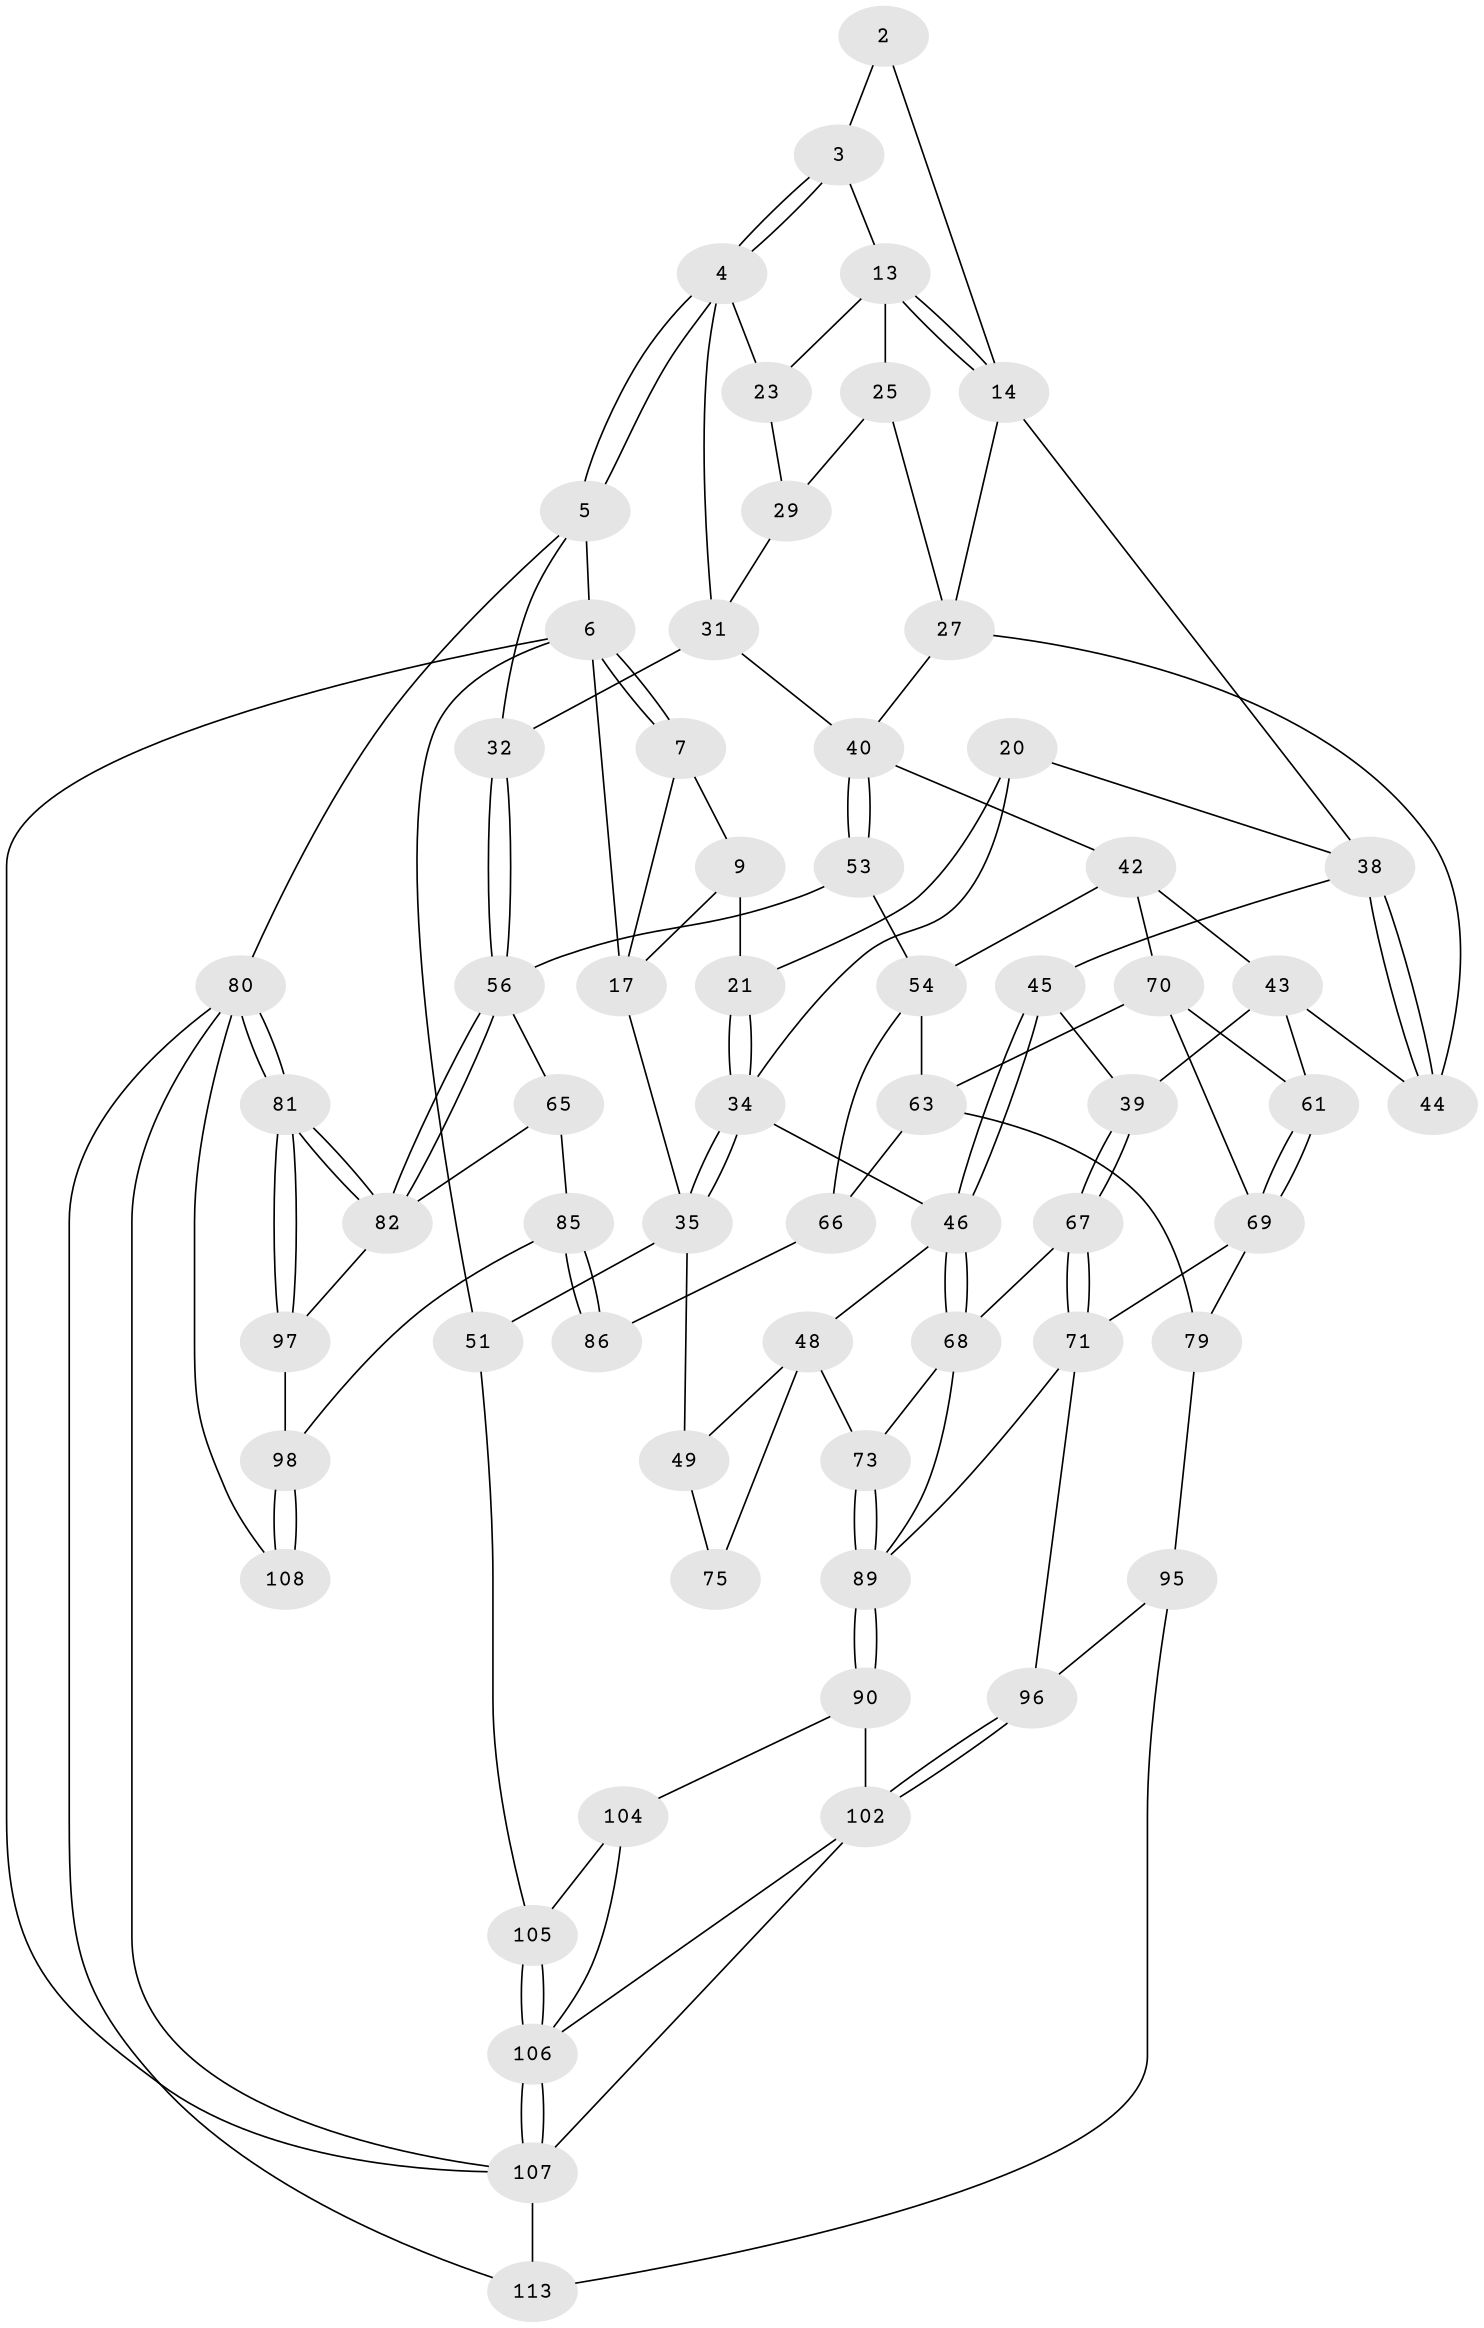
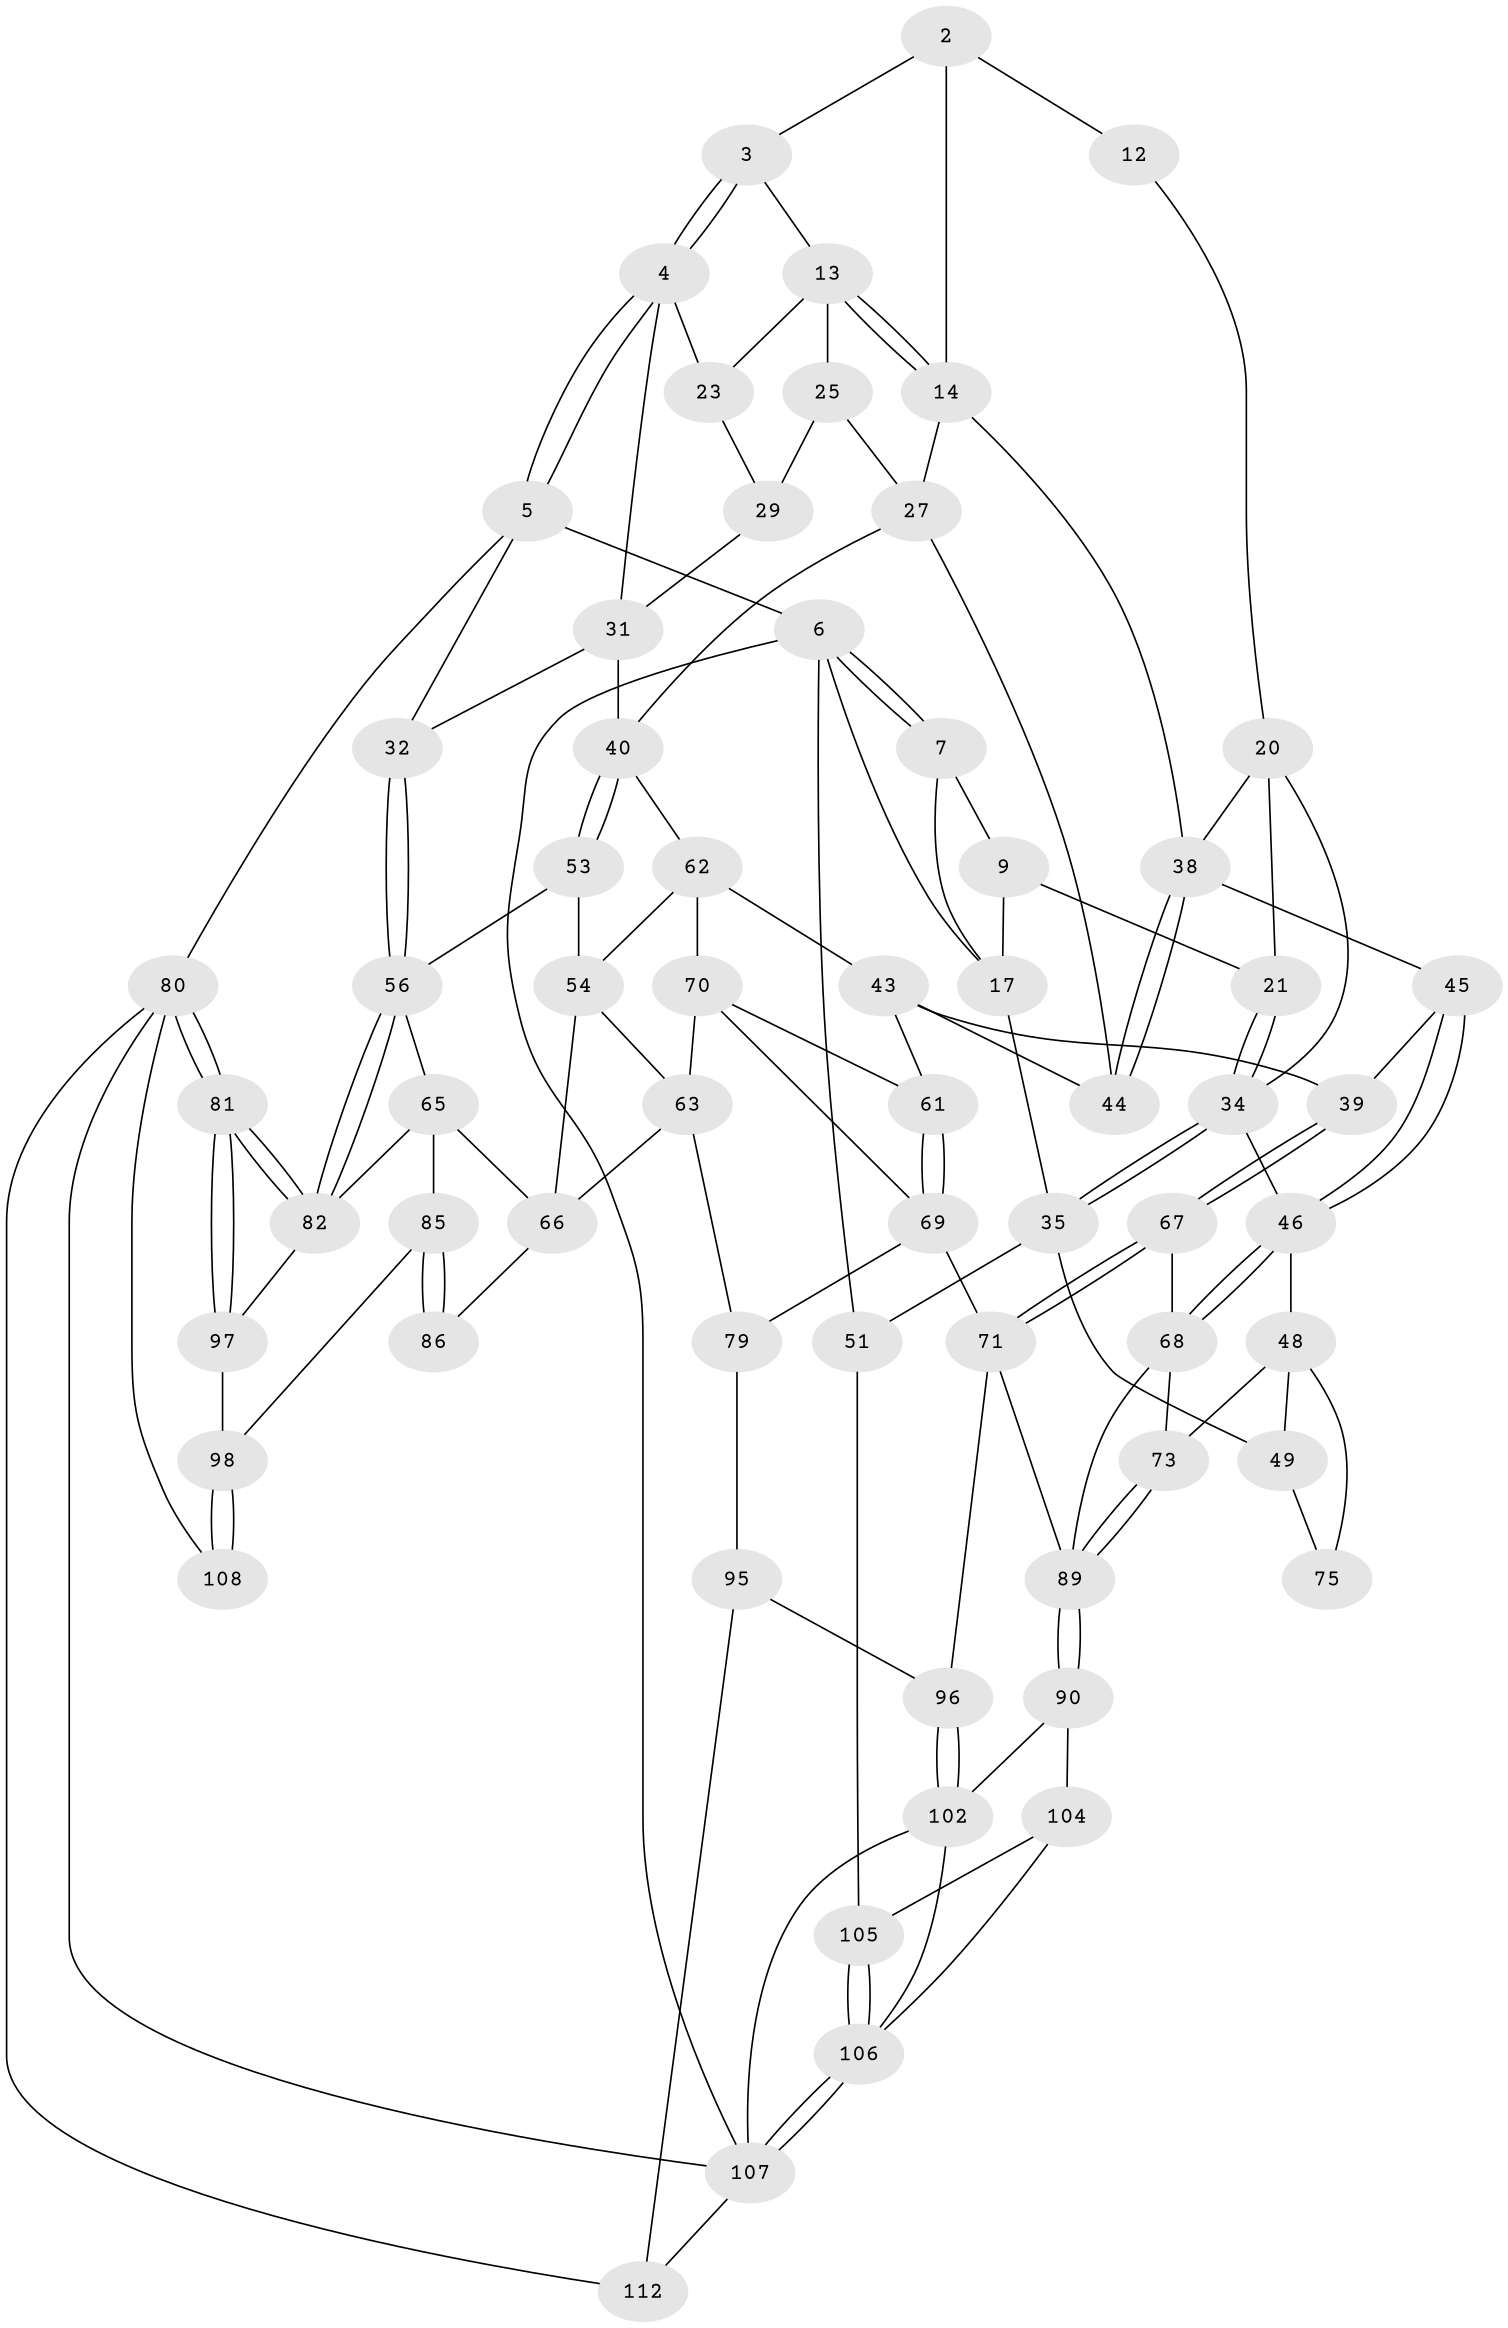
none -> (1134, 155)
(1131, 867) -> (697, 867)
none -> (493, 1164)
(533, 2292) -> (643, 2292)
